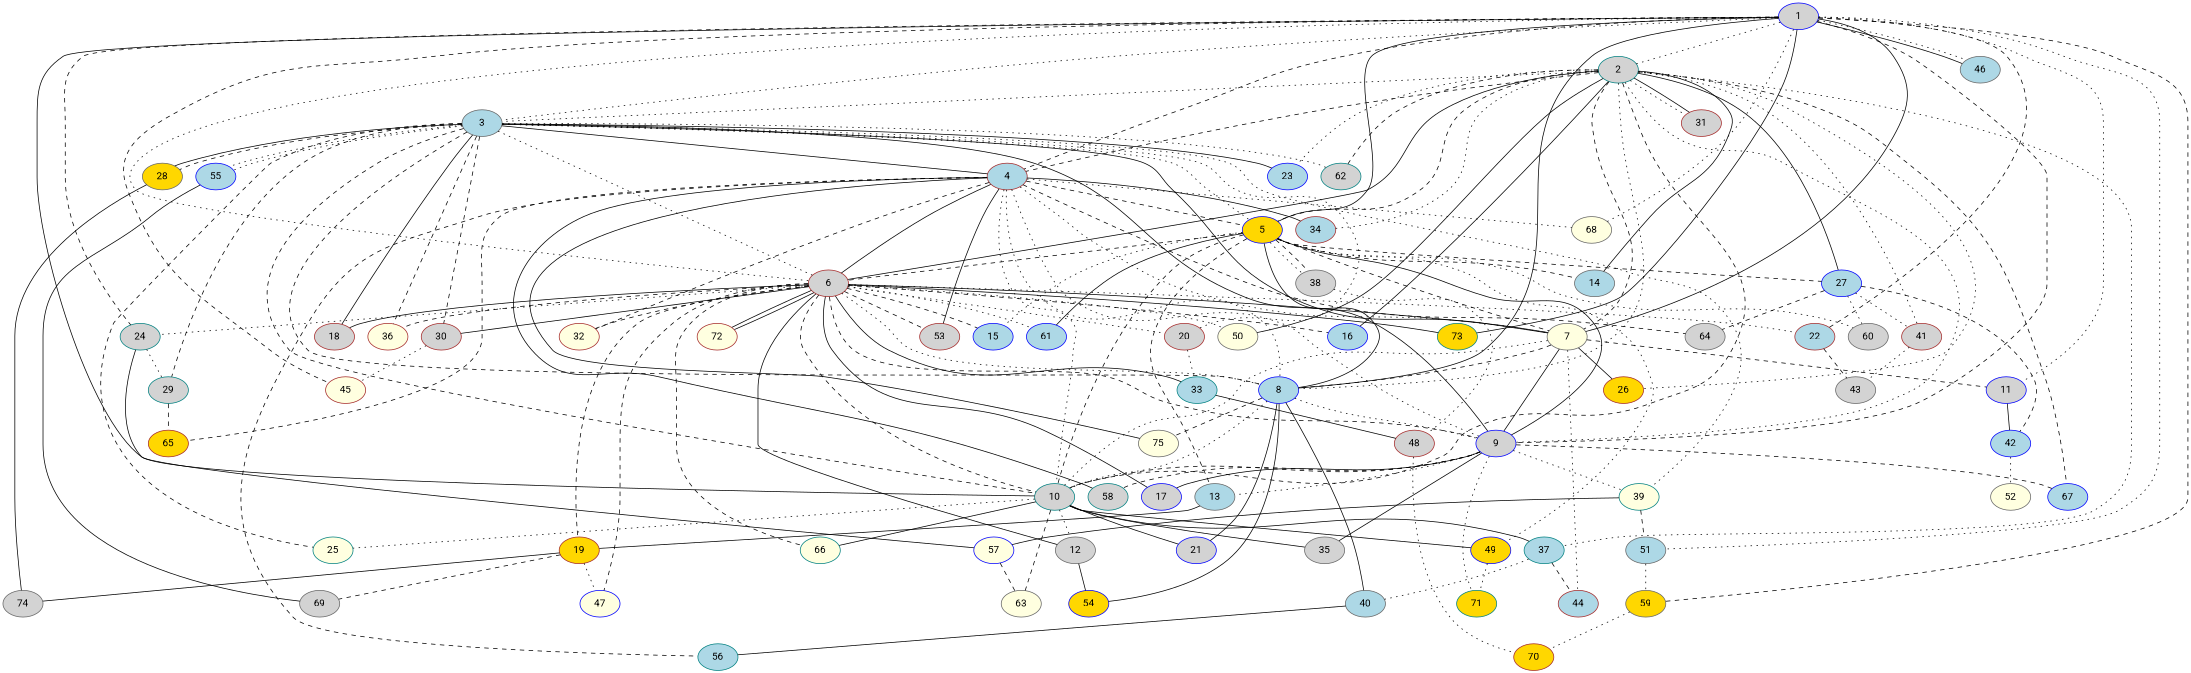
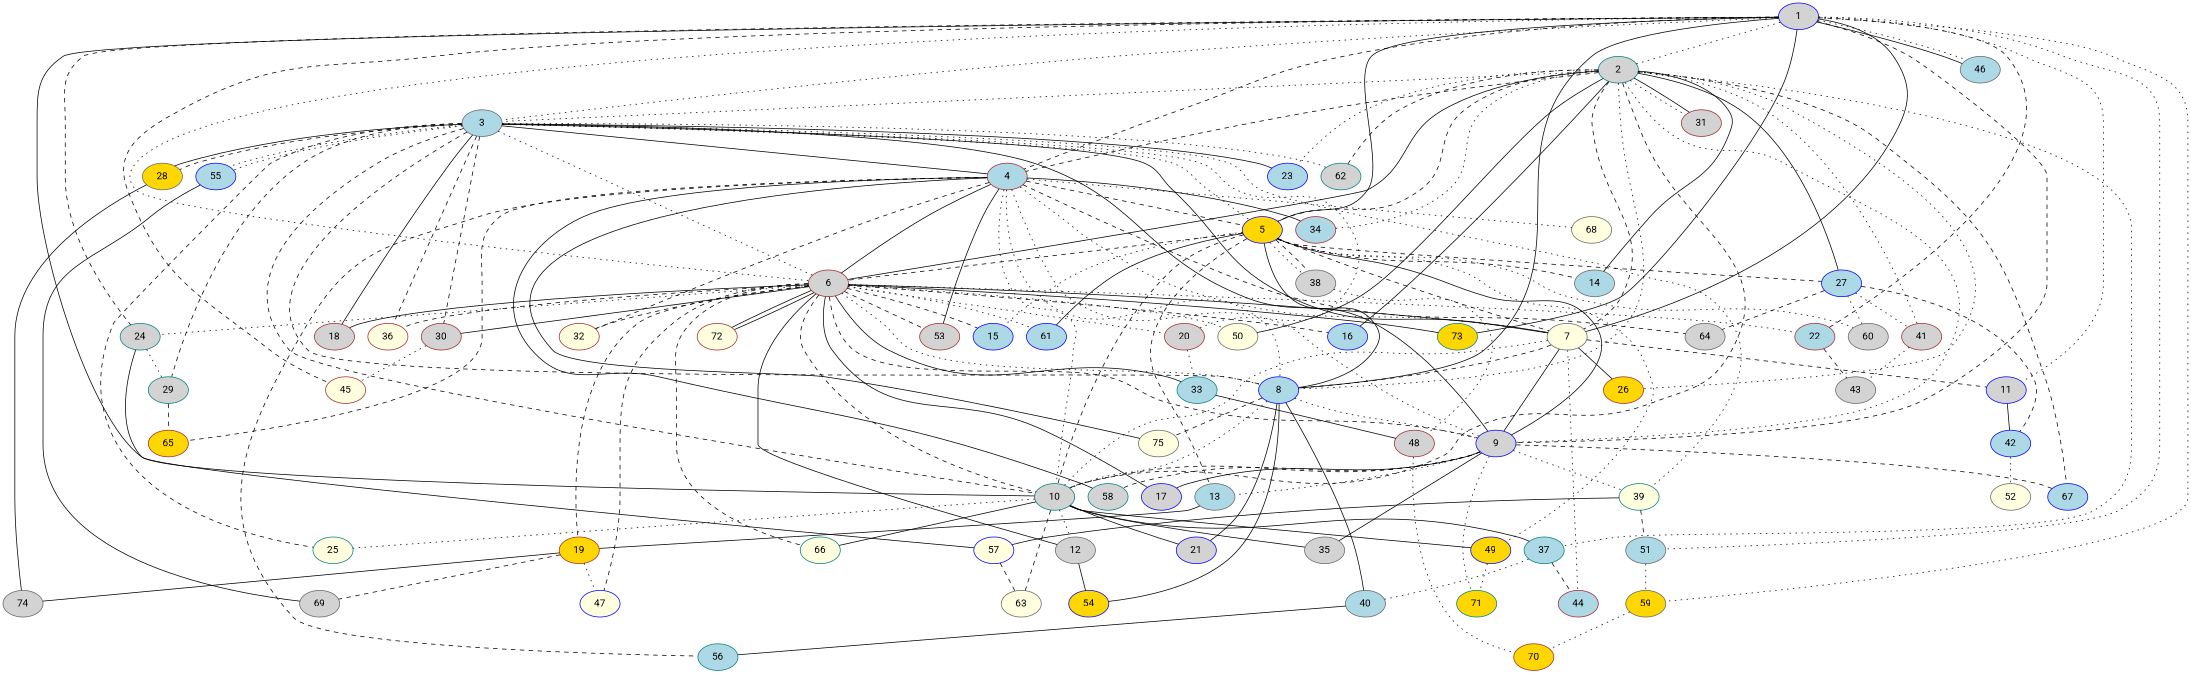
(1705, 158) -> none
(2188, 377) -> (2188, 377)
